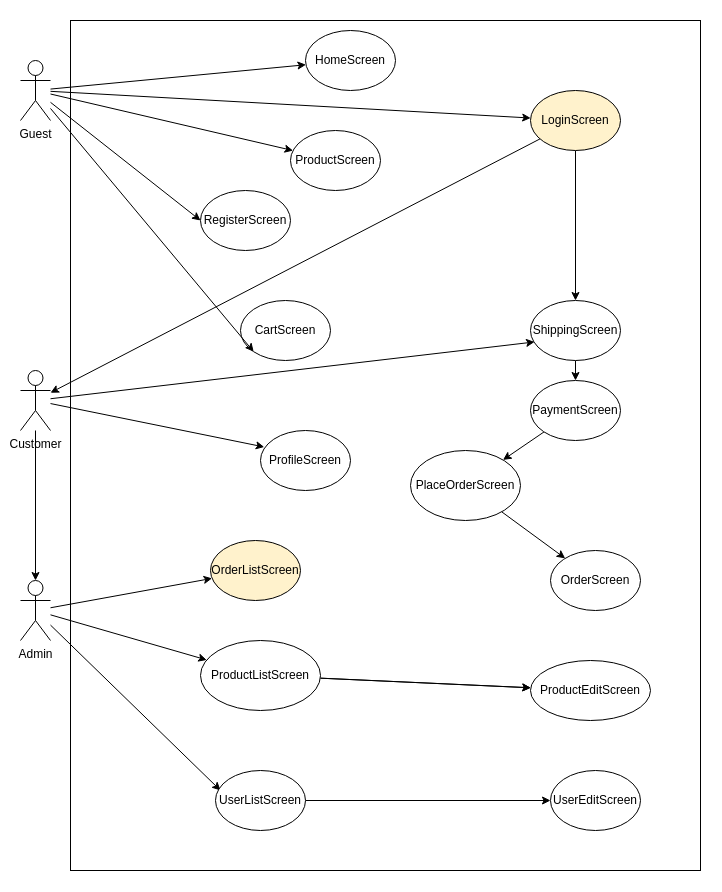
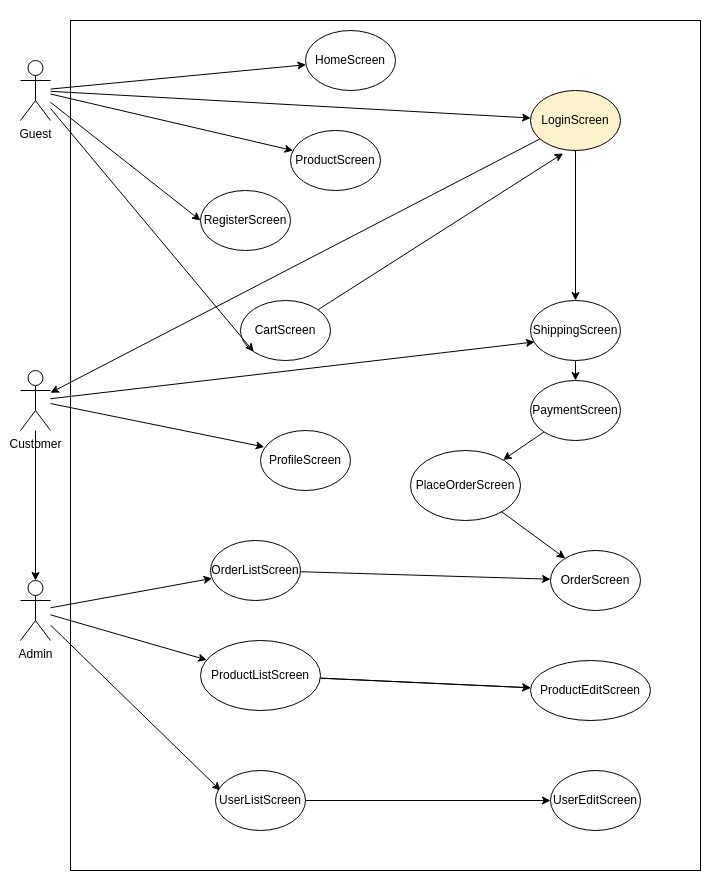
none -> (438, 233)
(256, 571) -> (256, 571)
none -> (422, 575)
